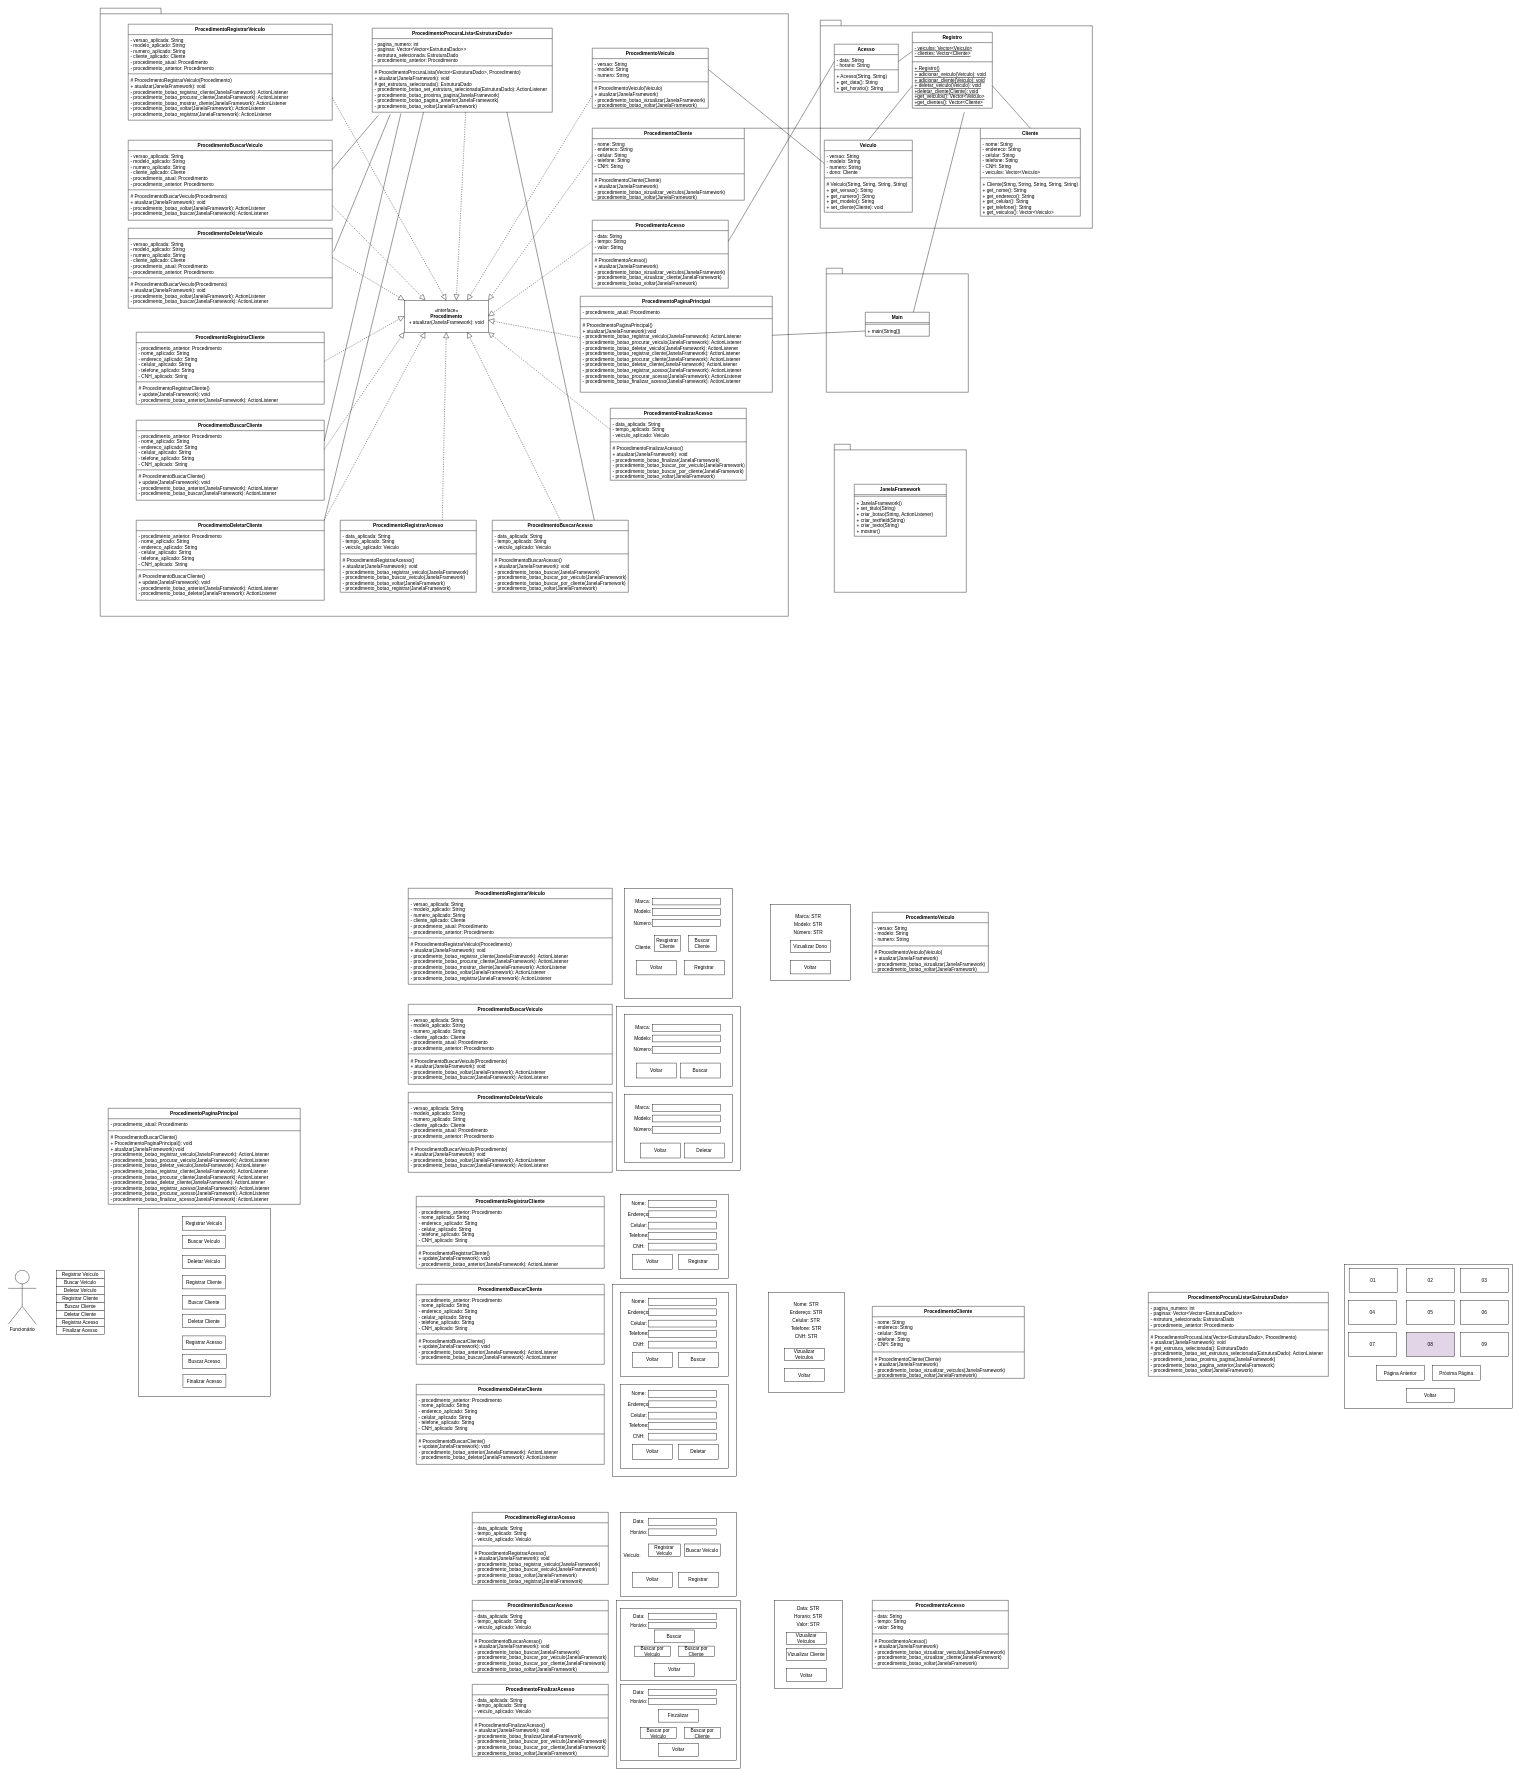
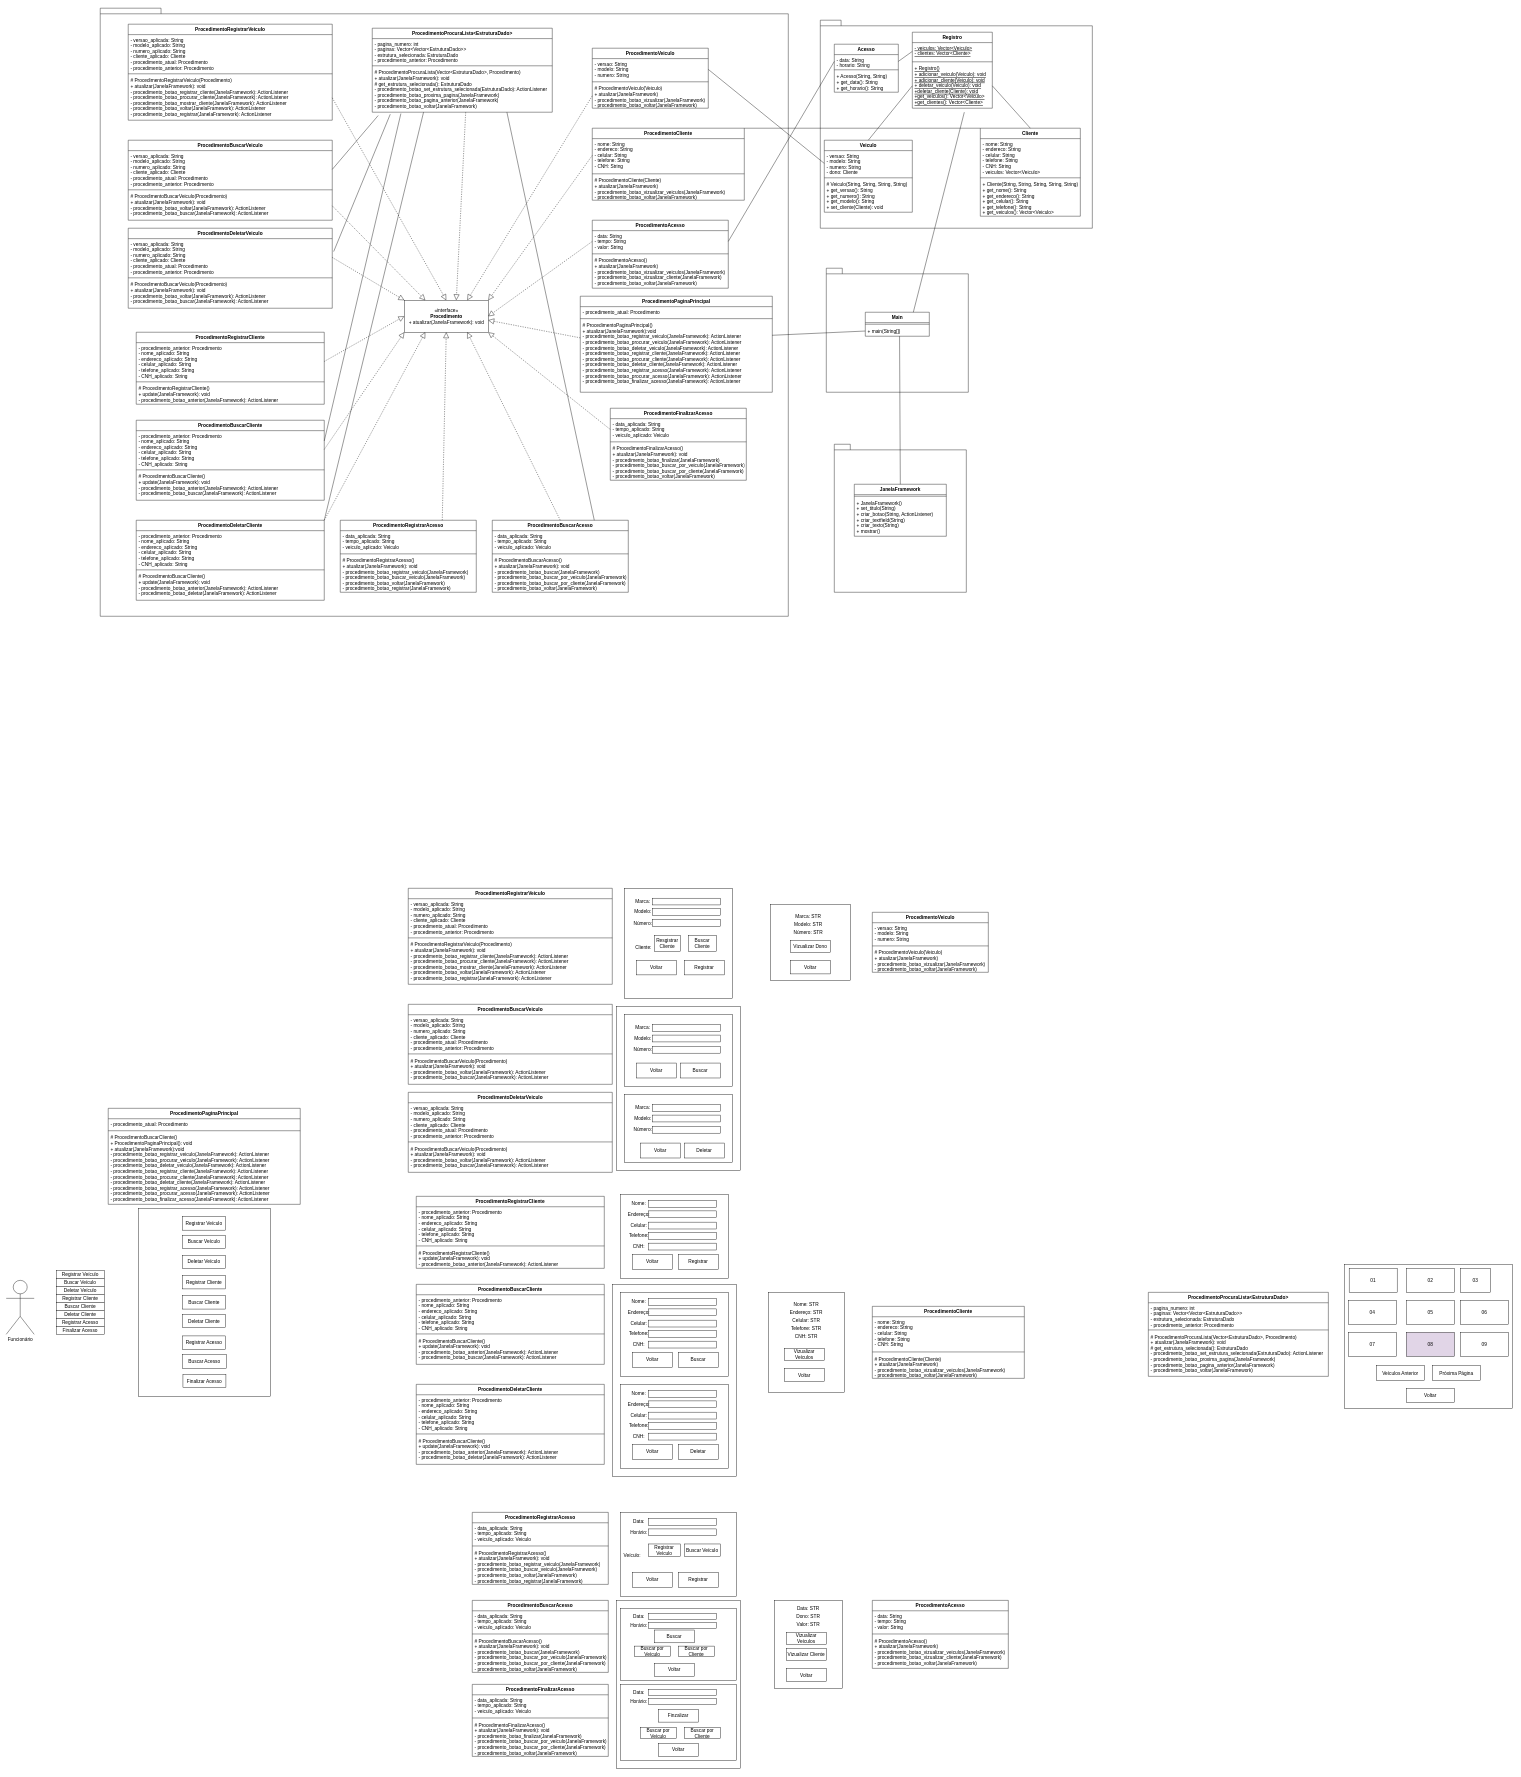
none -> (900, 412)
(1484, 1280) -> (1475, 1280)
(22, 1297) -> (20, 1307)
(1400, 1373) -> (1400, 1373)
(808, 1617) -> (808, 1617)
